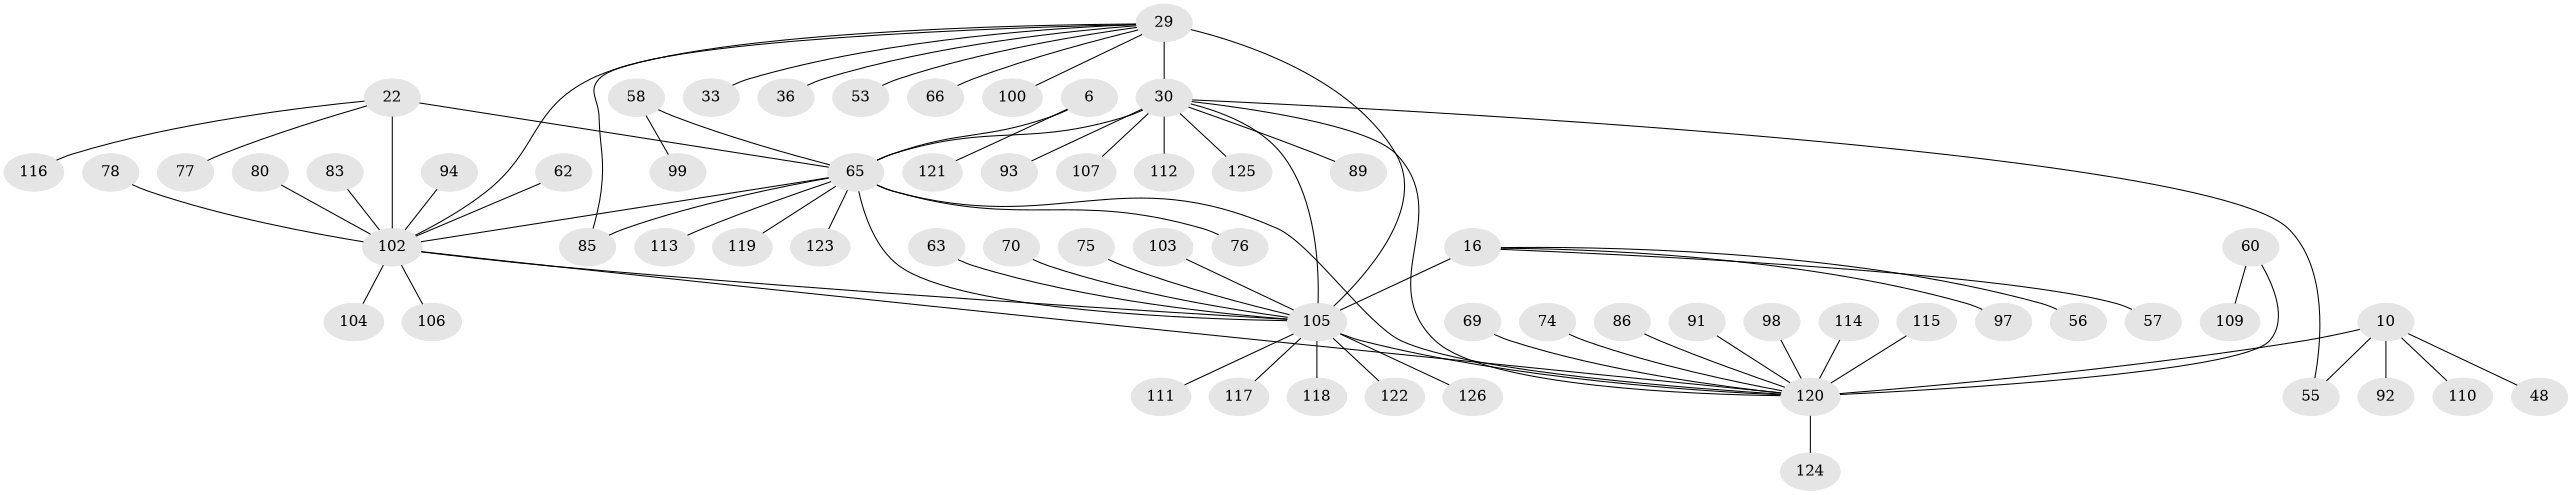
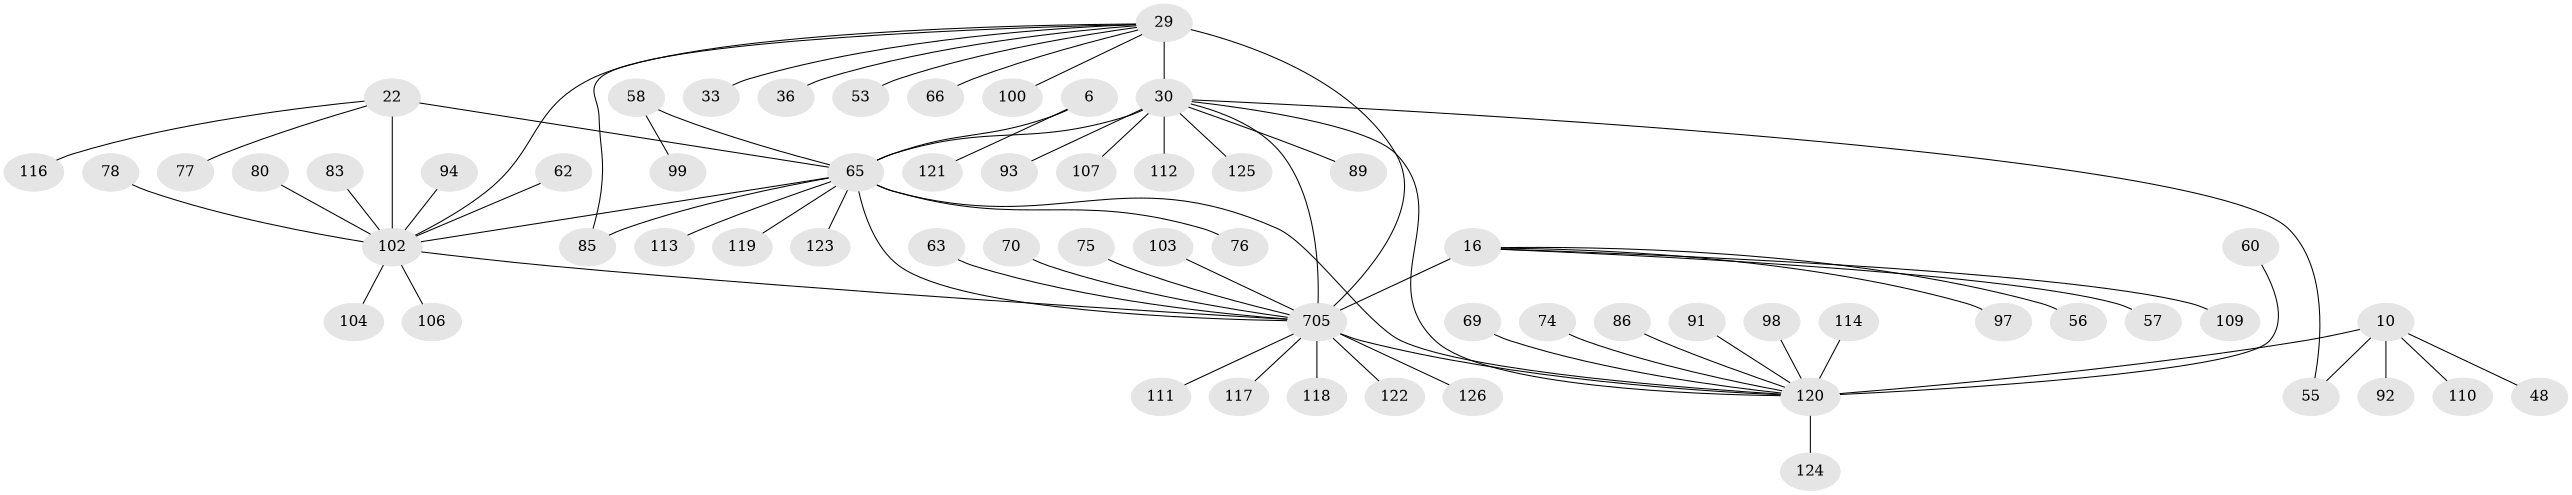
(2240, 285) -> (1997, 277)
(1317, 322) -> (1317, 322)
(1927, 322) -> none
(1101, 324) -> none
